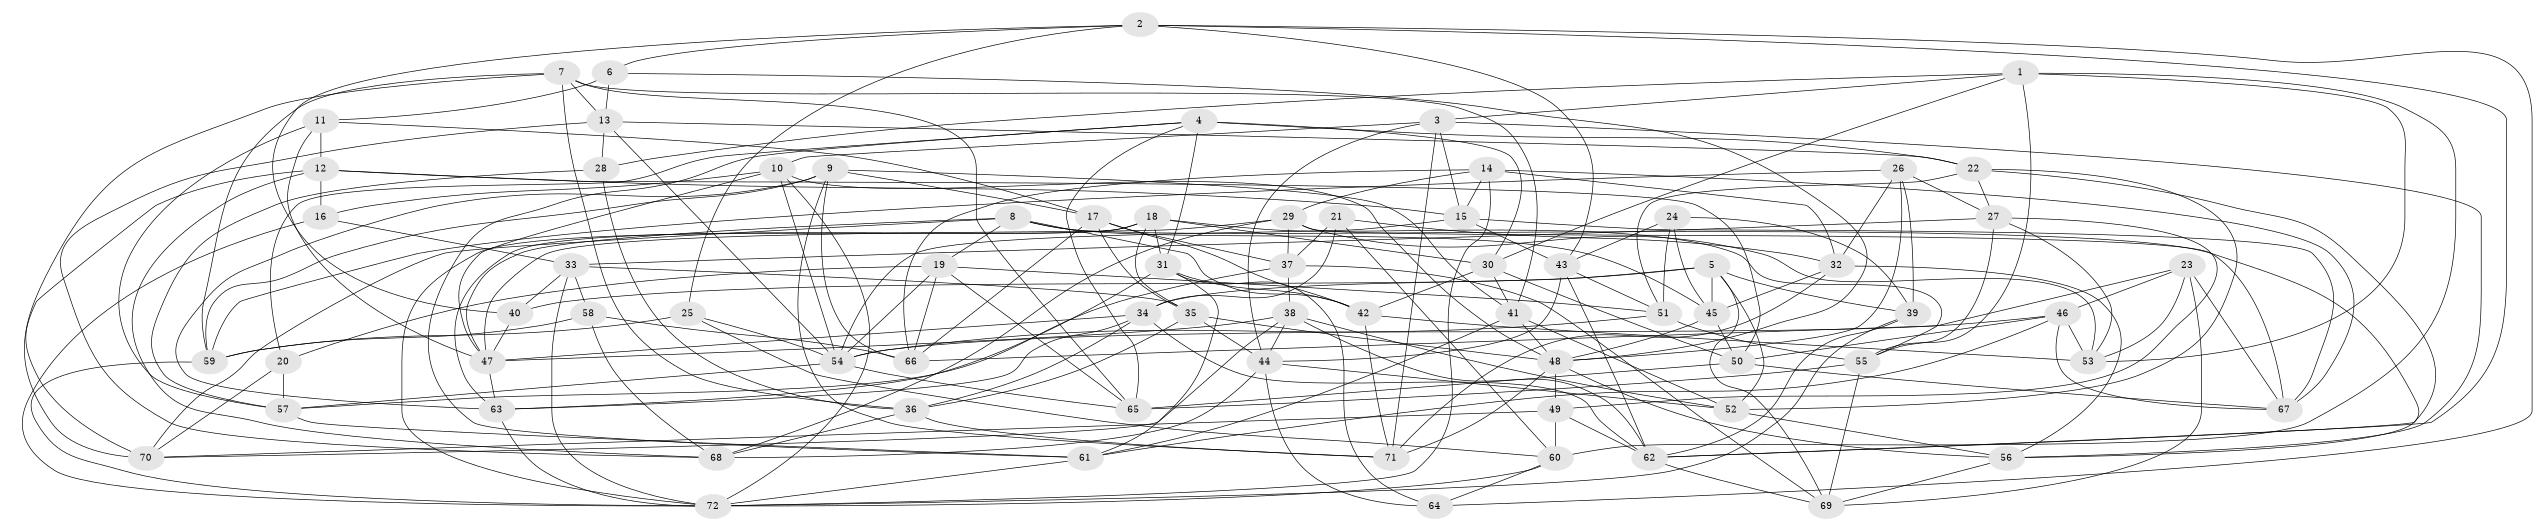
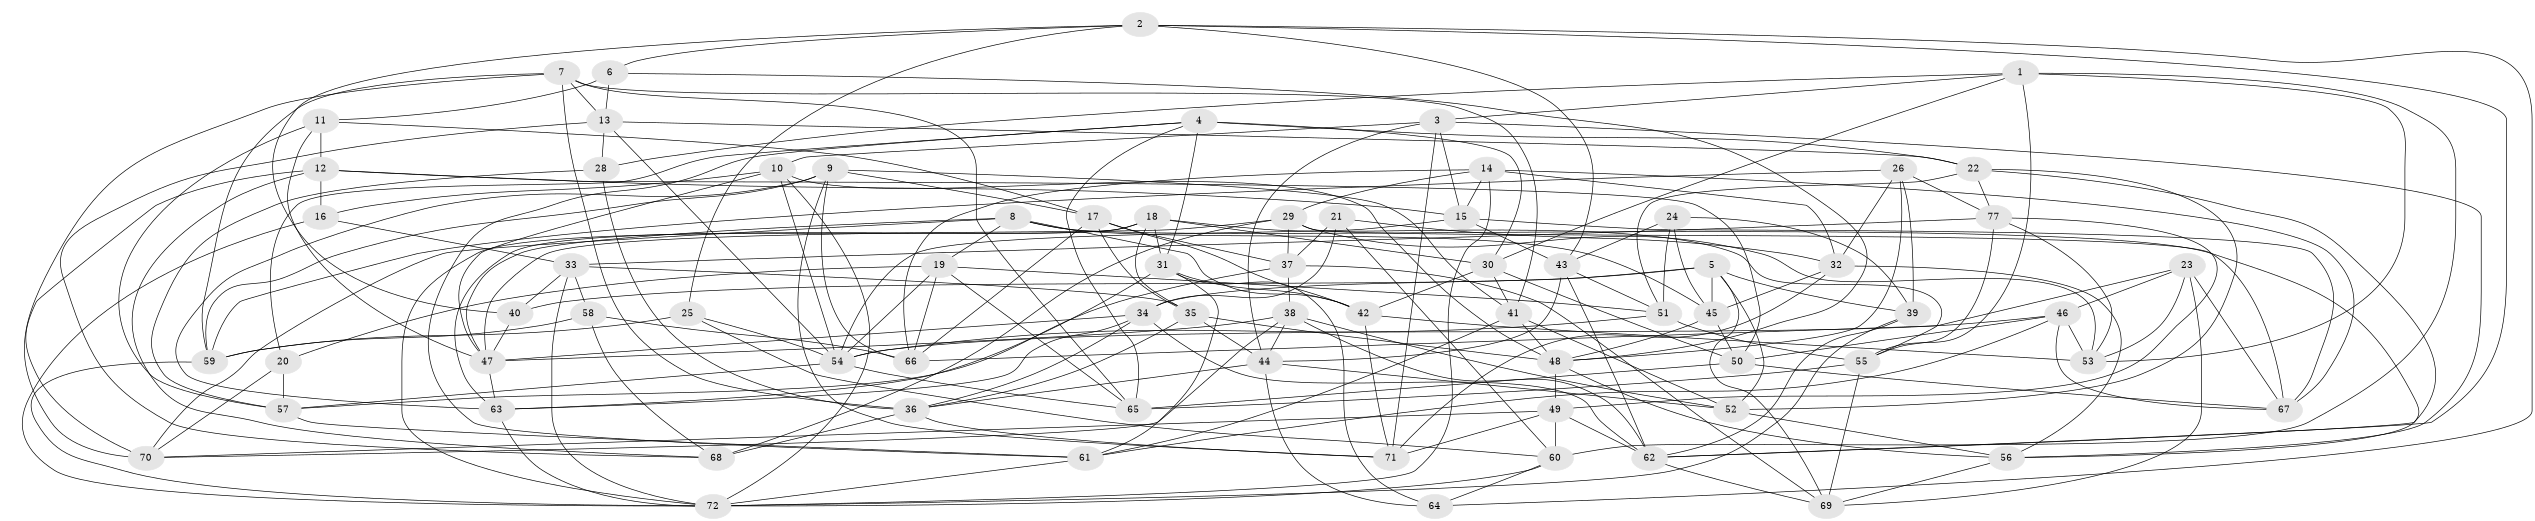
(1994, 217) -> (1994, 217)
(1481, 420) -> (1473, 434)
(1005, 449) -> (1088, 386)
